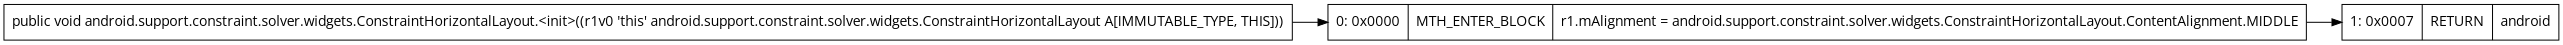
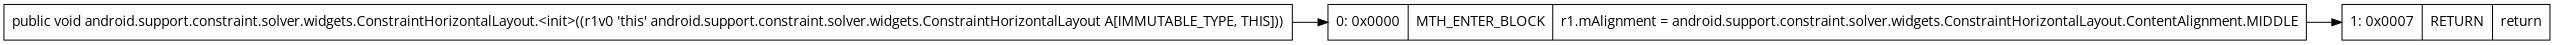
(2526, 22) -> (2521, 22)
